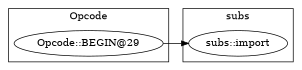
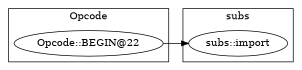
(89, 43) -> (89, 43)
